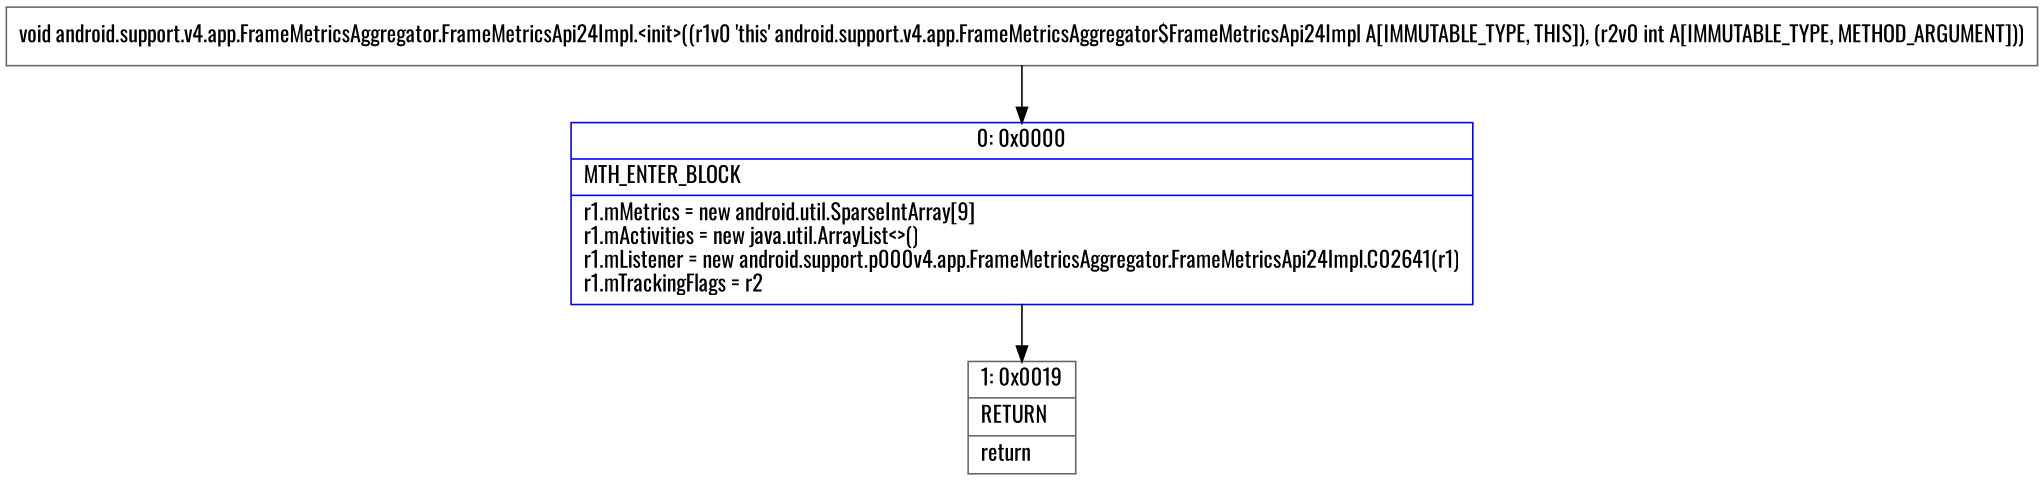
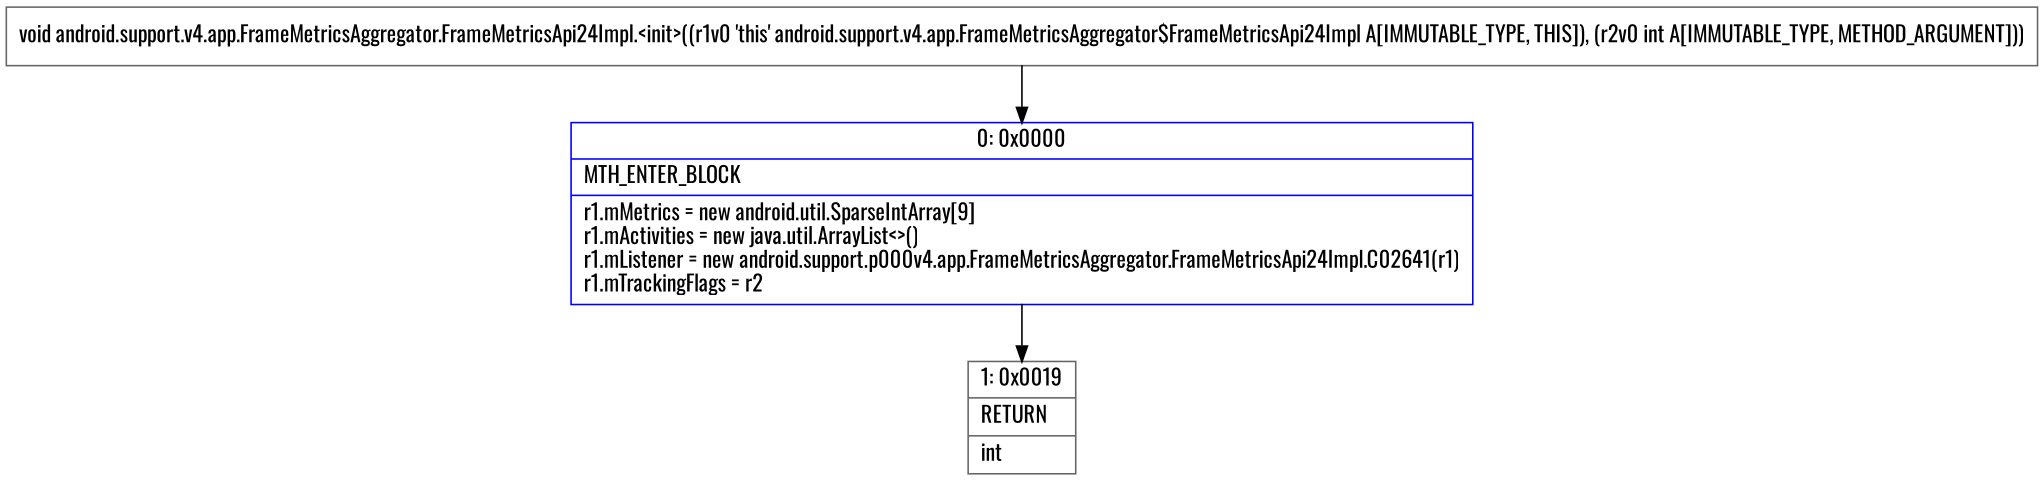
(1006, 454) -> (992, 454)
